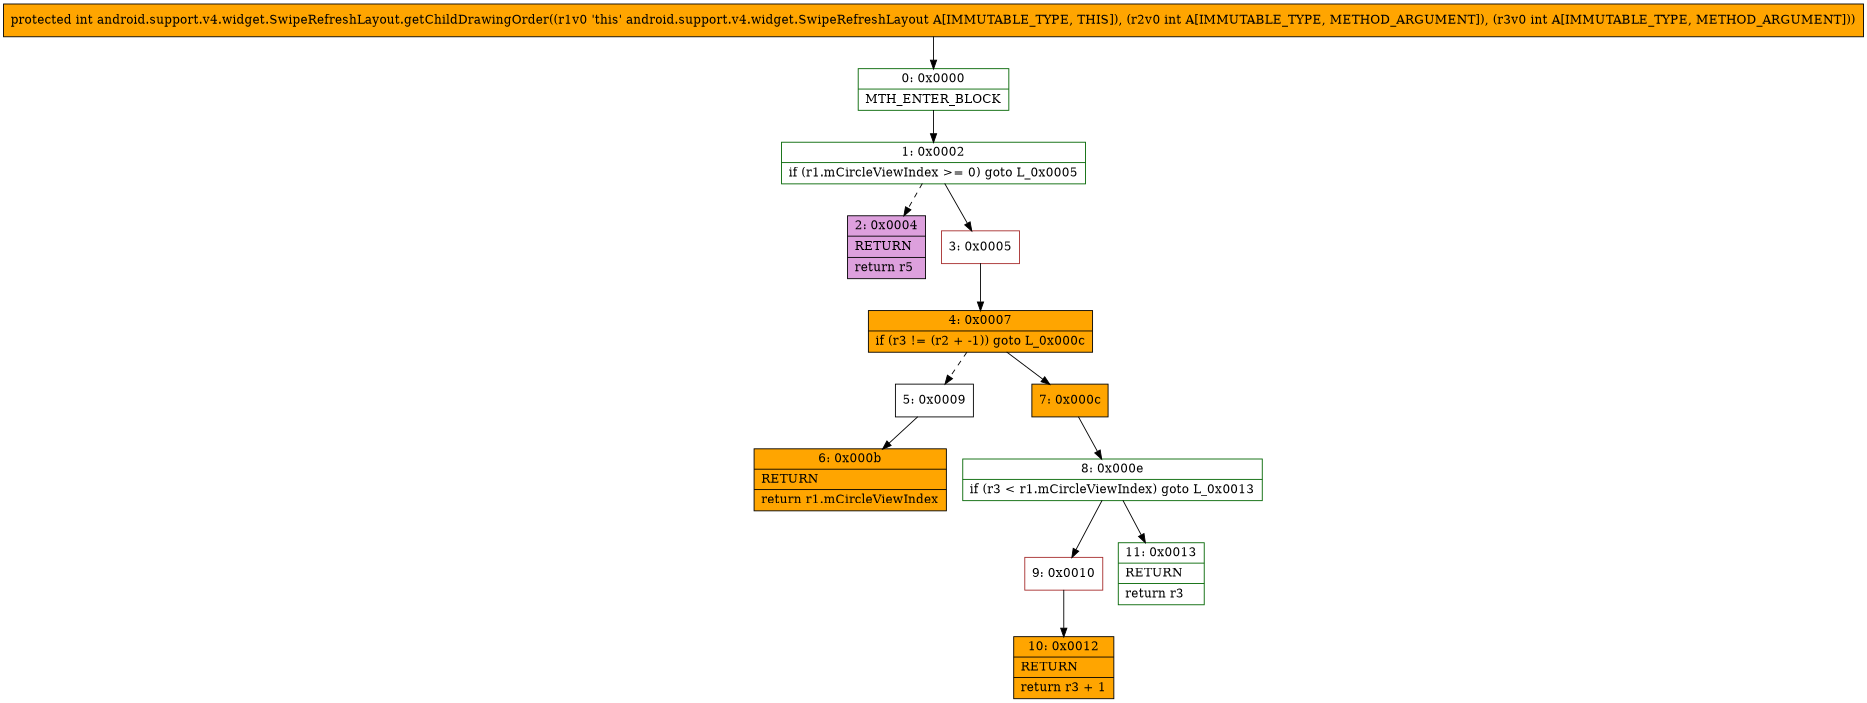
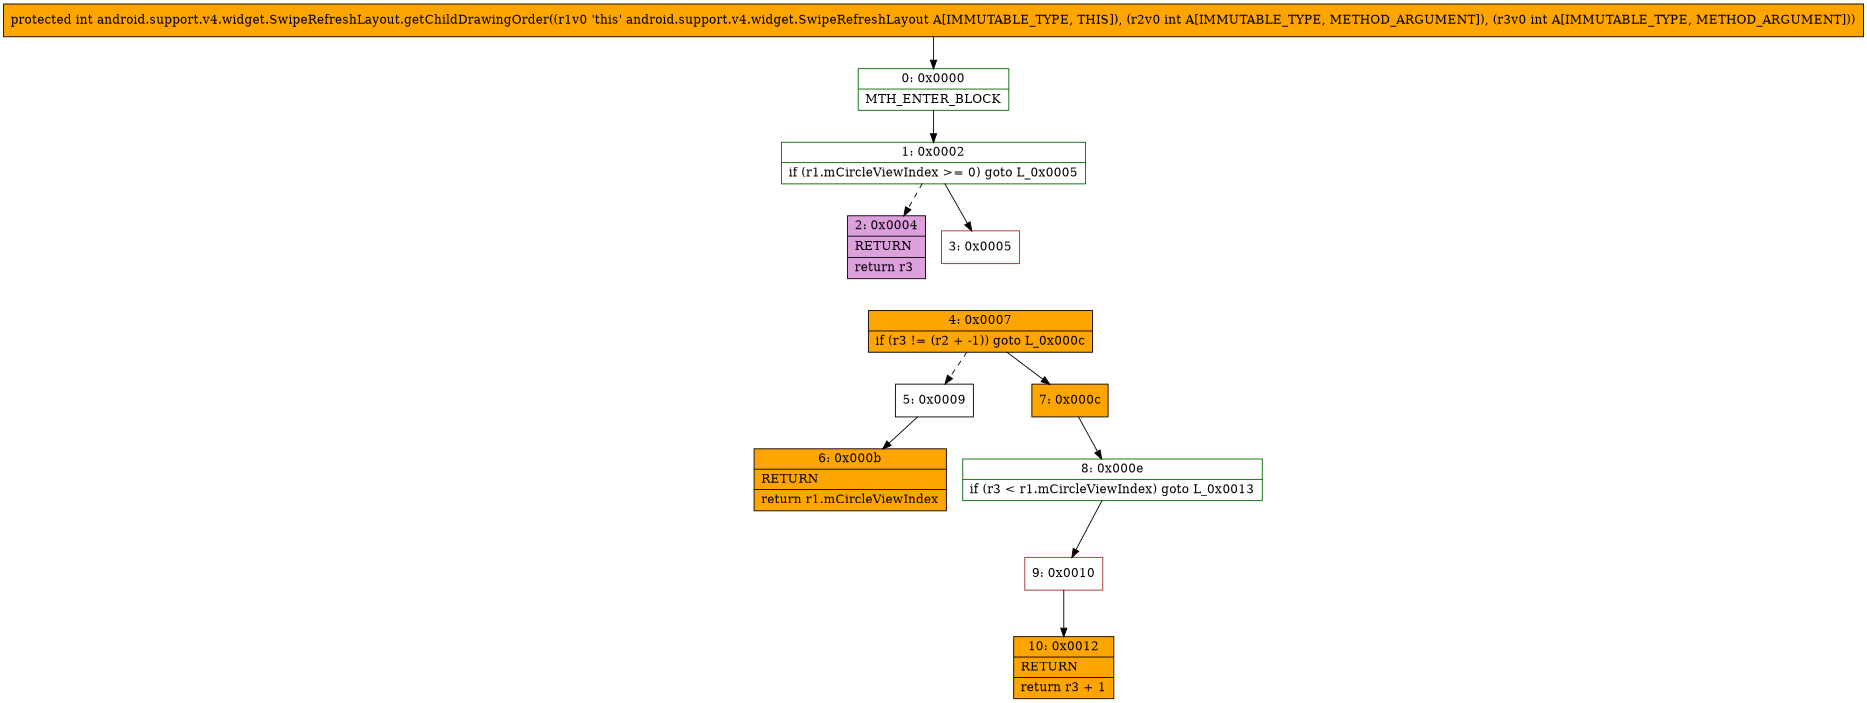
(884, 268) -> (884, 268)
(980, 283) -> none
(1161, 574) -> none
